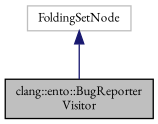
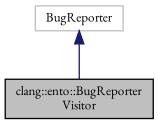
(79, 18) -> (79, 18)
